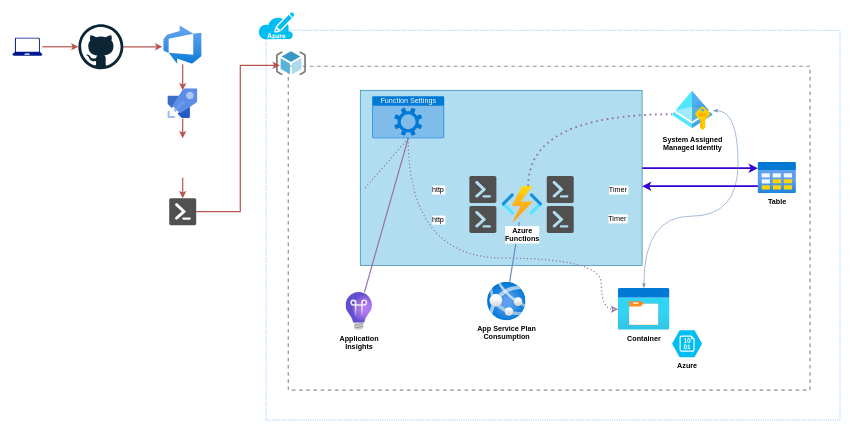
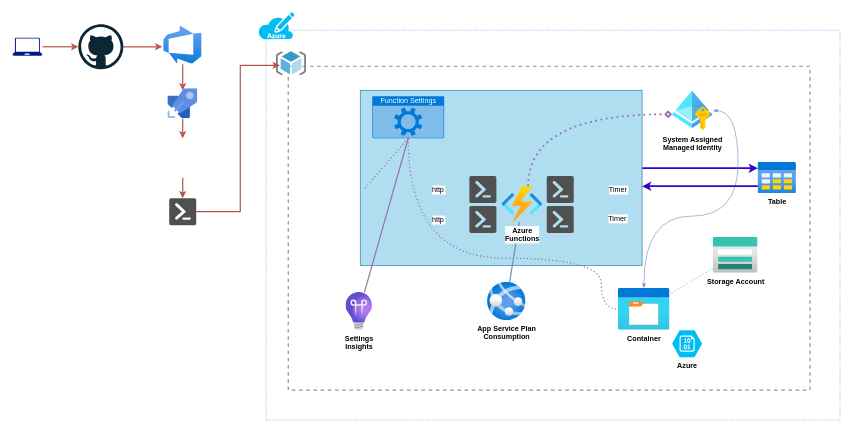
(647, 115) -> (646, 115)
none -> (736, 255)
none -> (692, 281)
(605, 304) -> (608, 305)
(359, 343) -> (359, 343)
